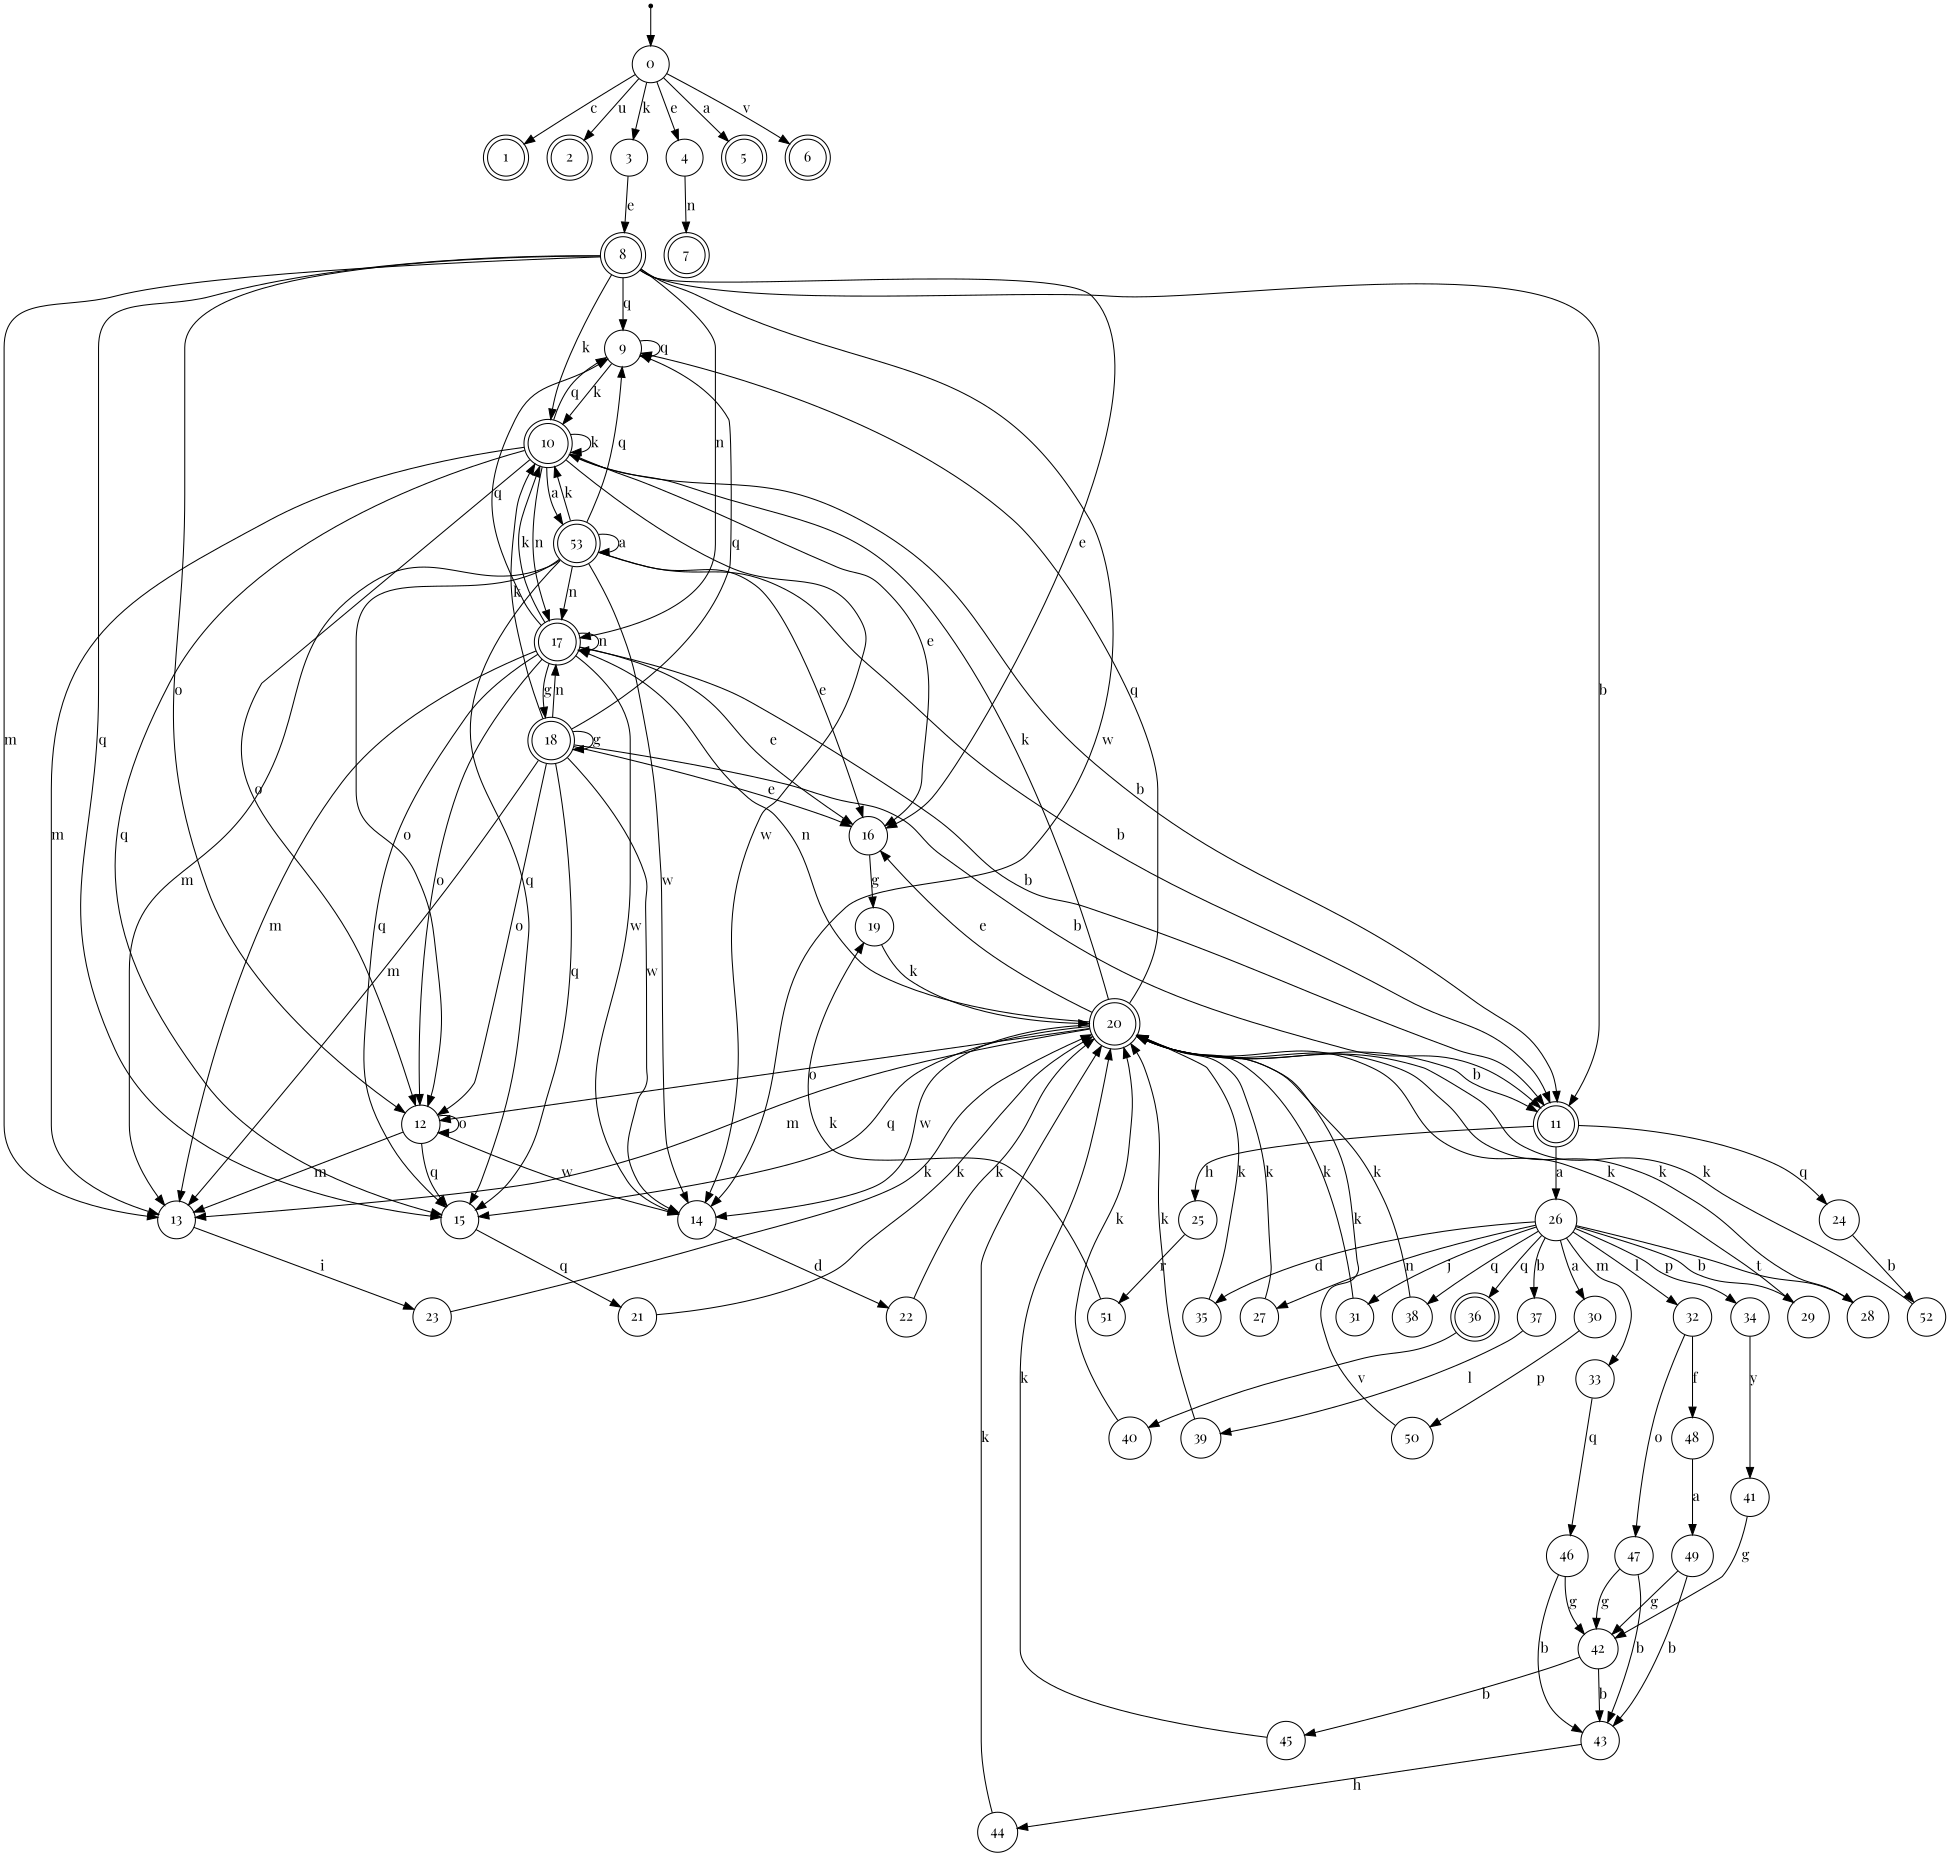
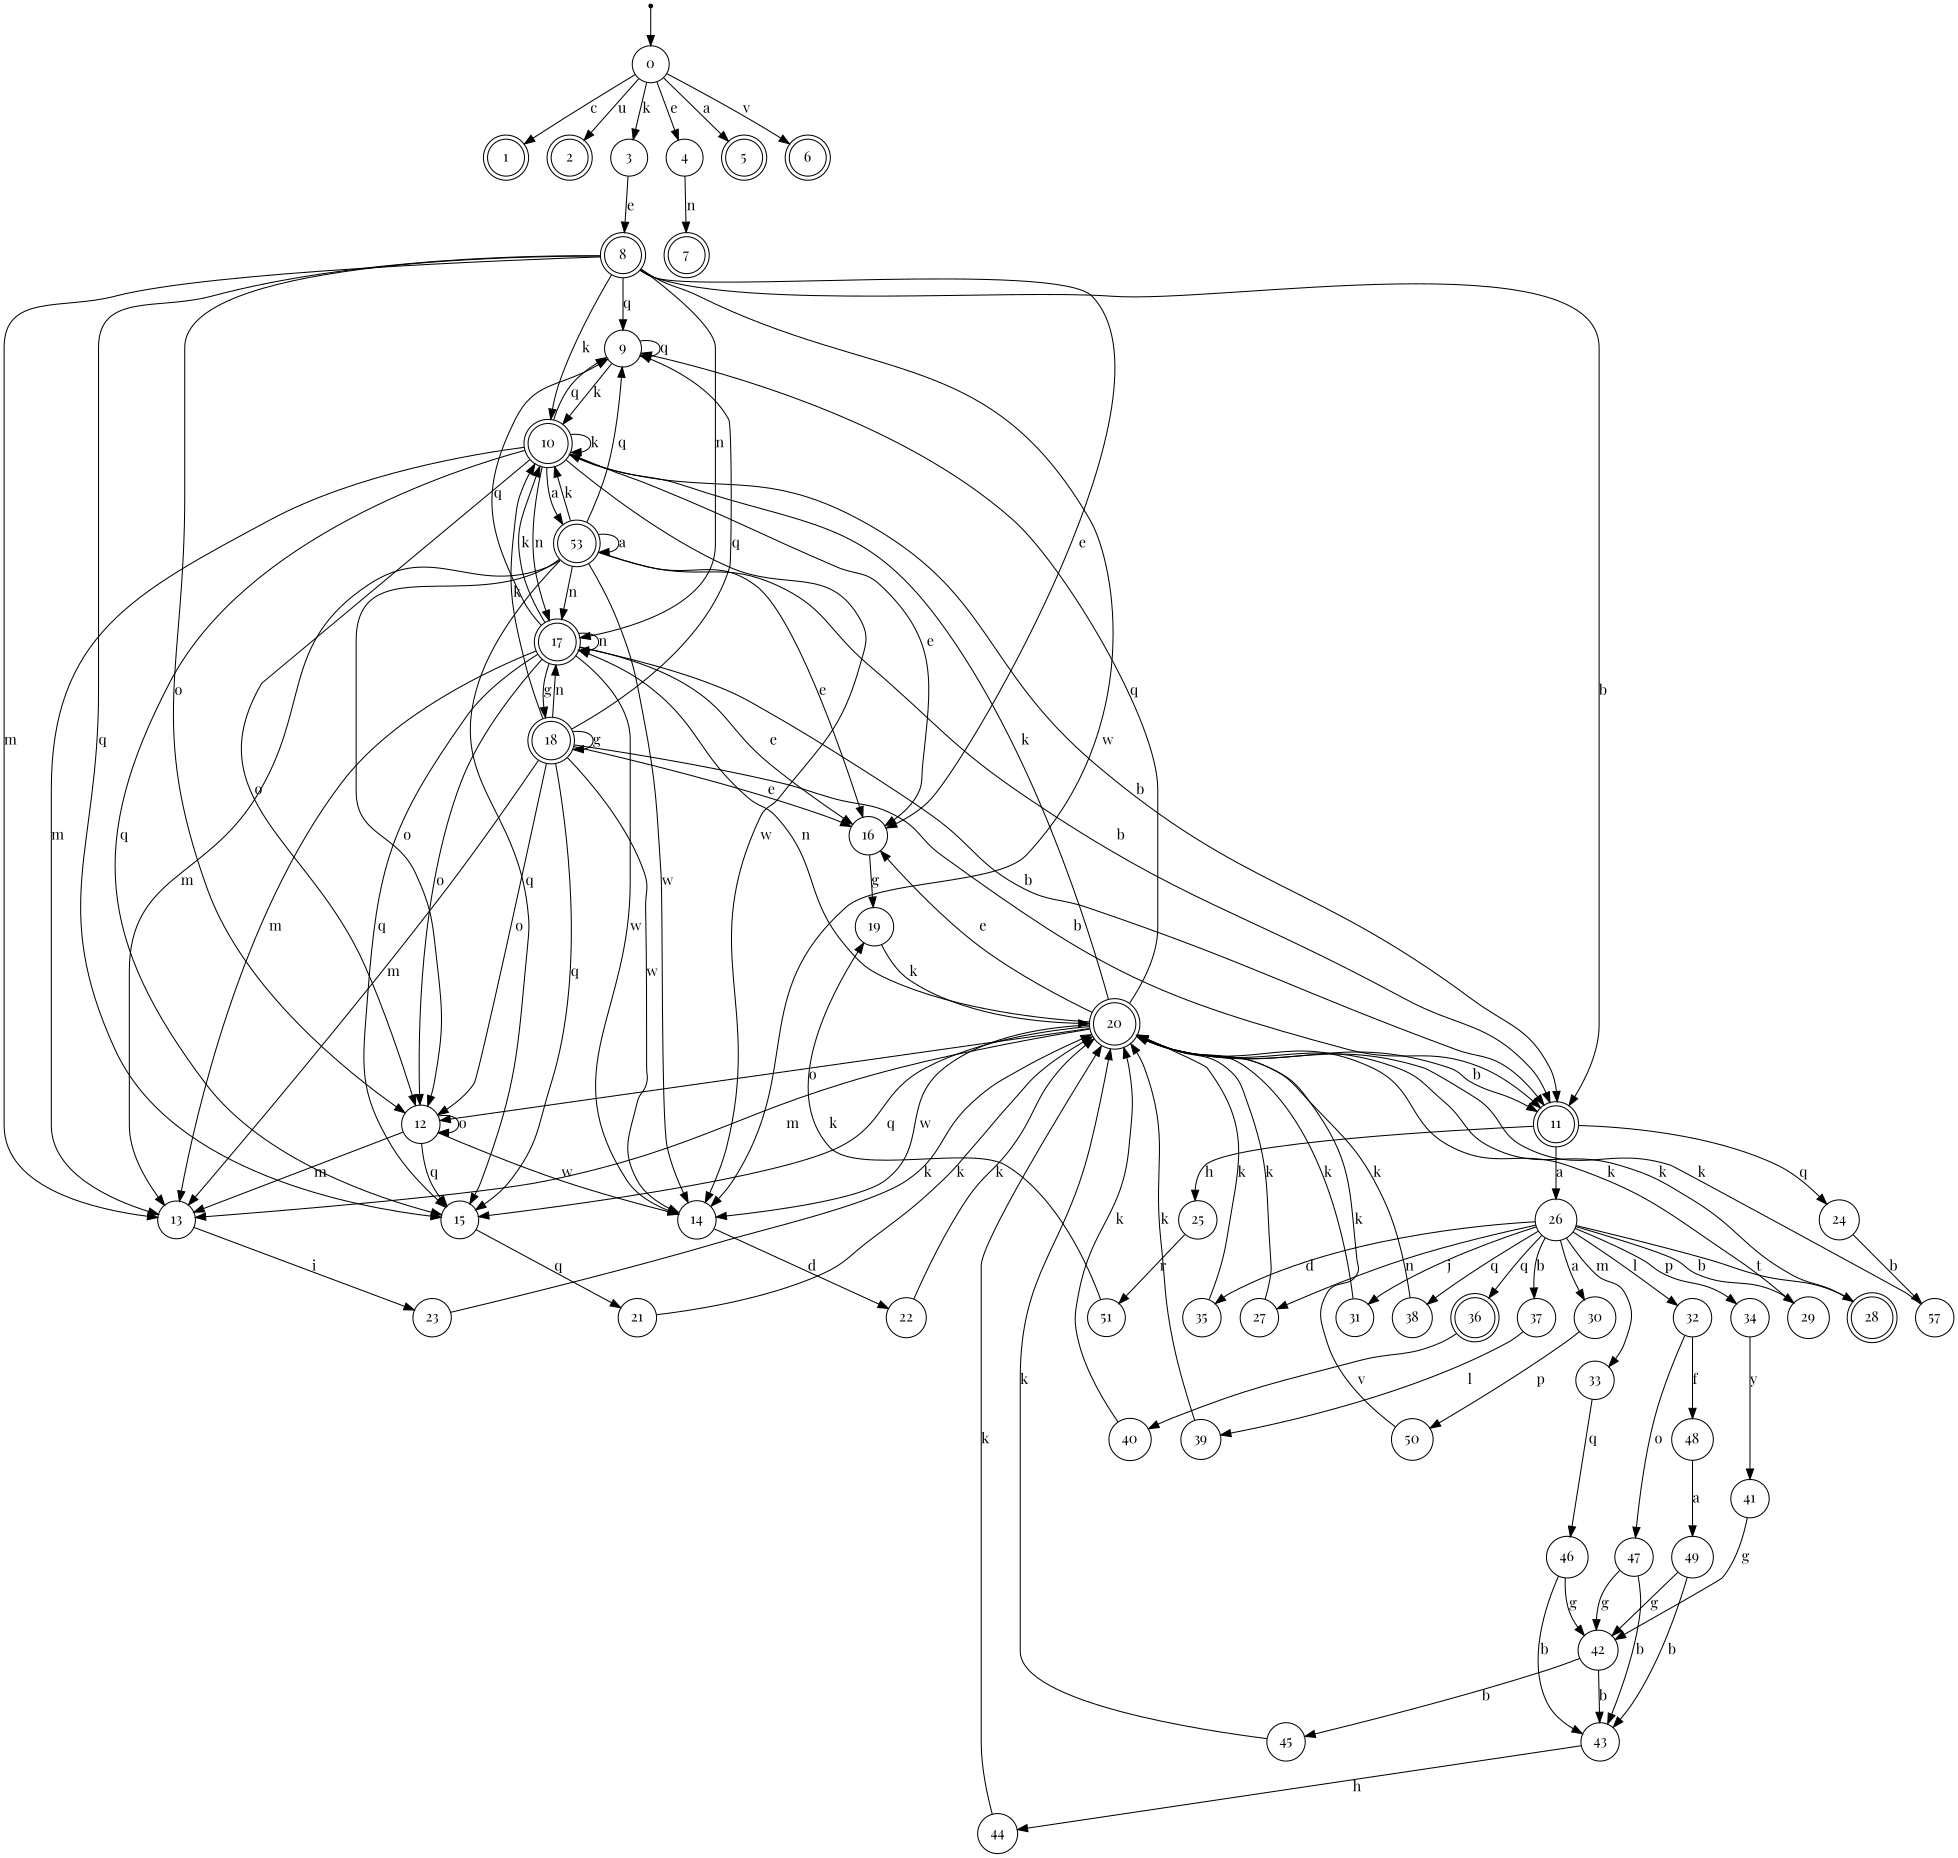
(1868, 1317) -> (1872, 1318)
(1927, 1317) -> (1935, 1318)
